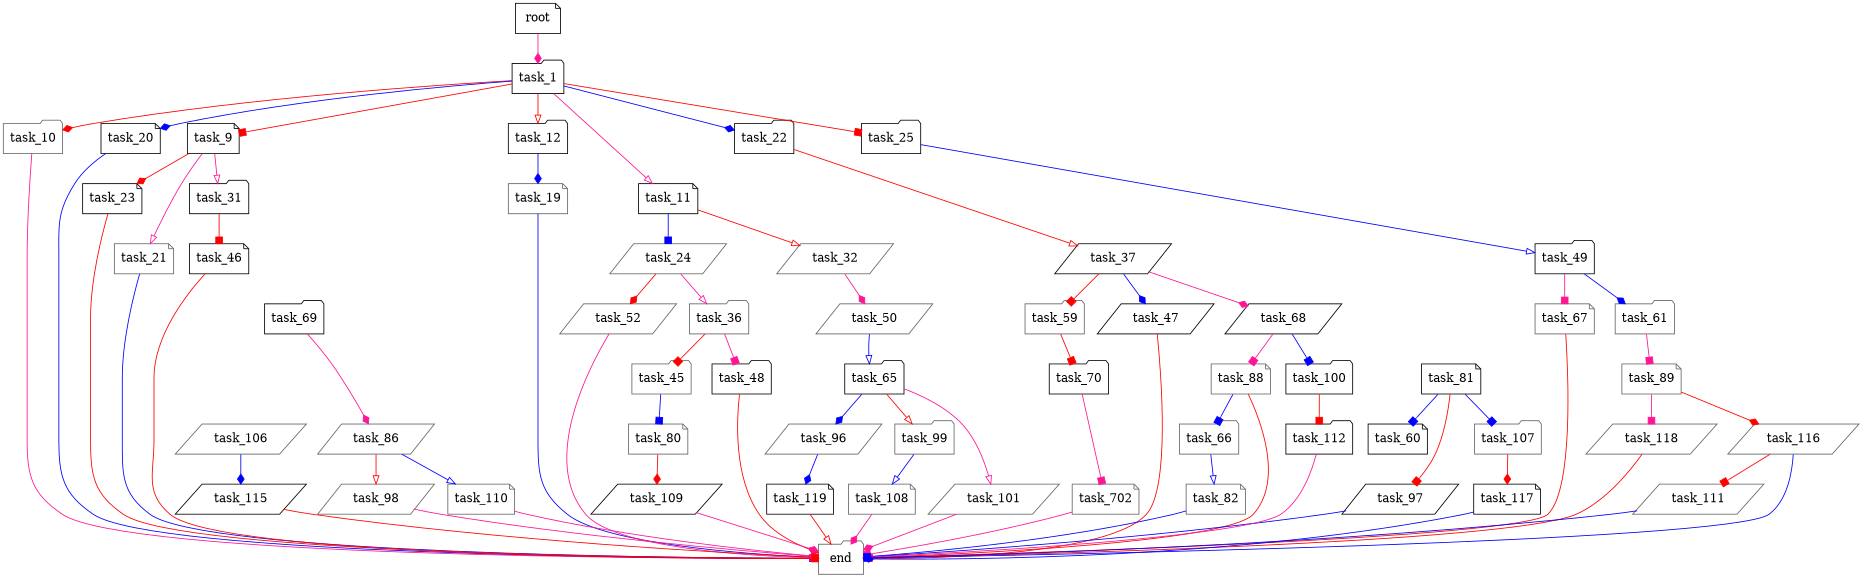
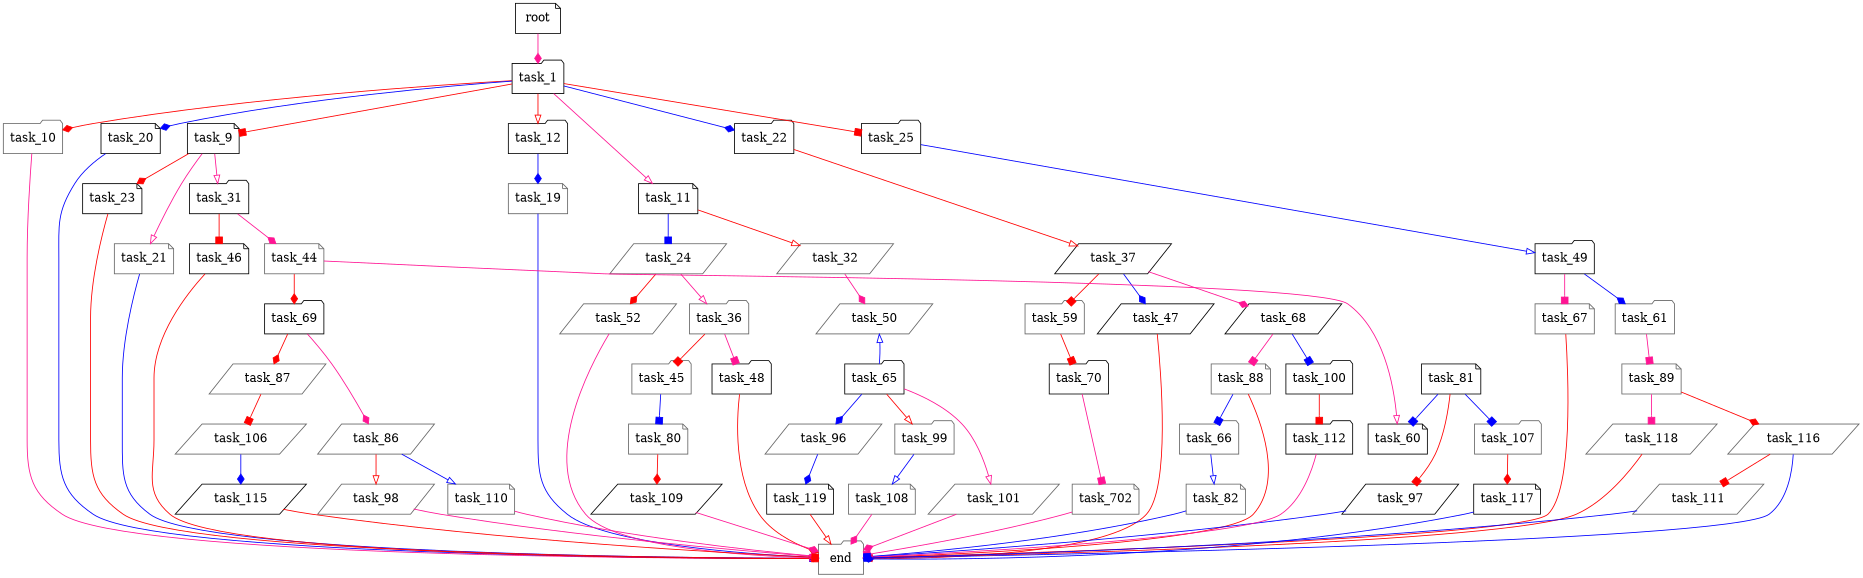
none -> (294, 259)
(869, 345) -> (880, 353)
none -> (268, 379)
